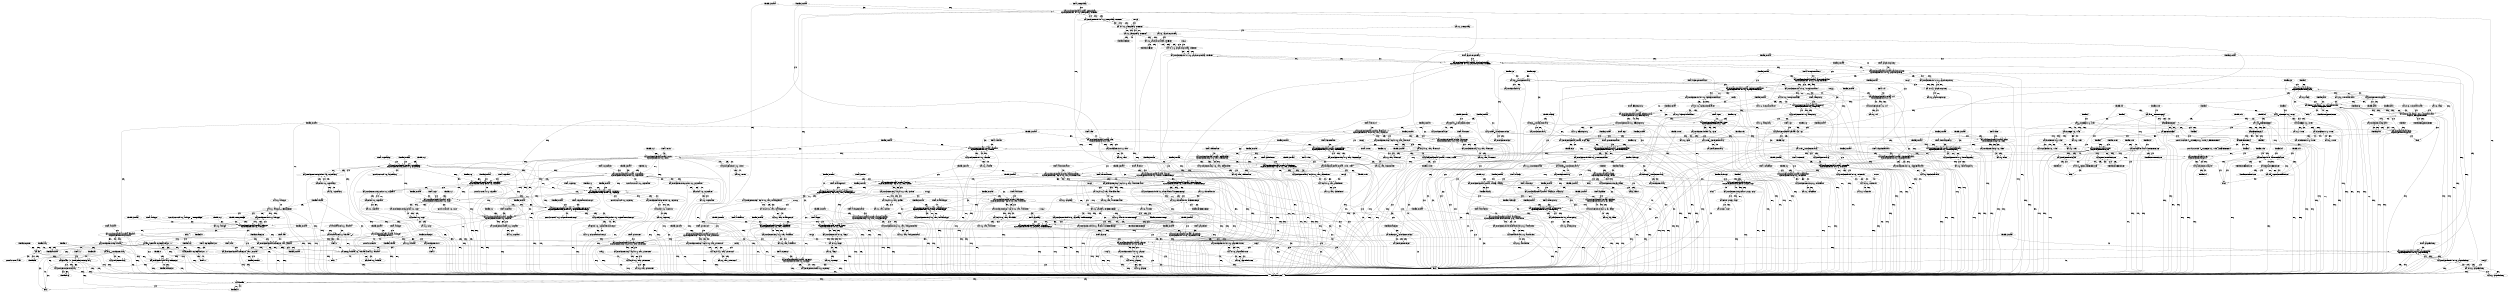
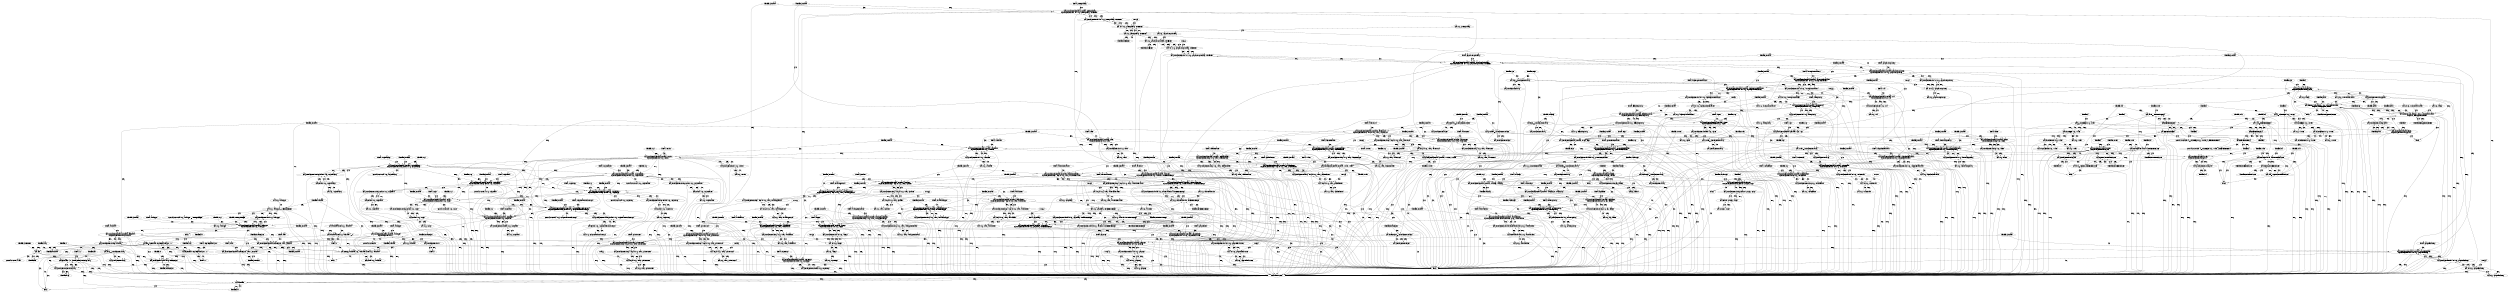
(25, 243) -> (25, 243)
(1881, 275) -> (1877, 275)
